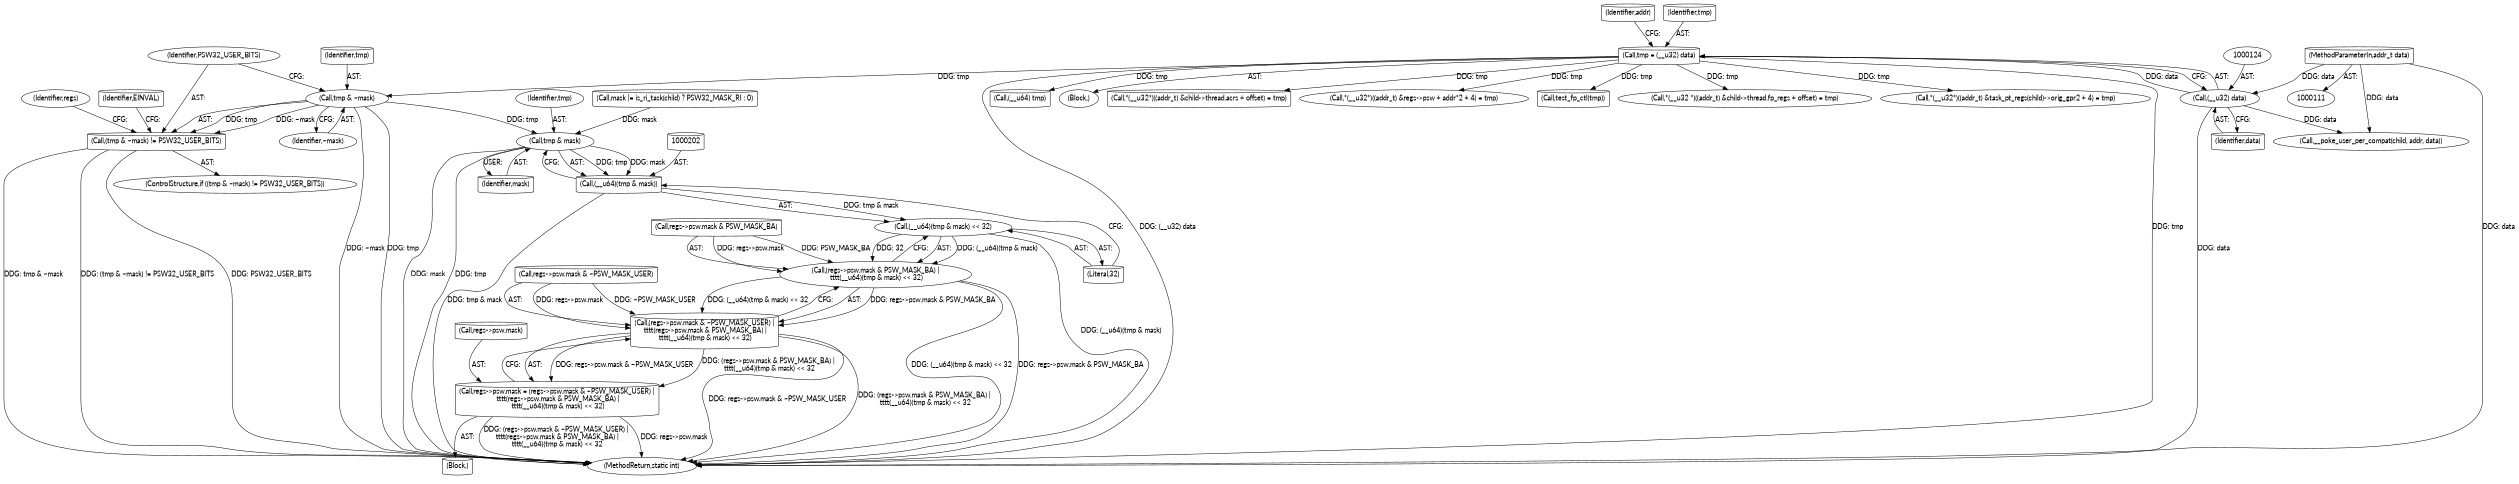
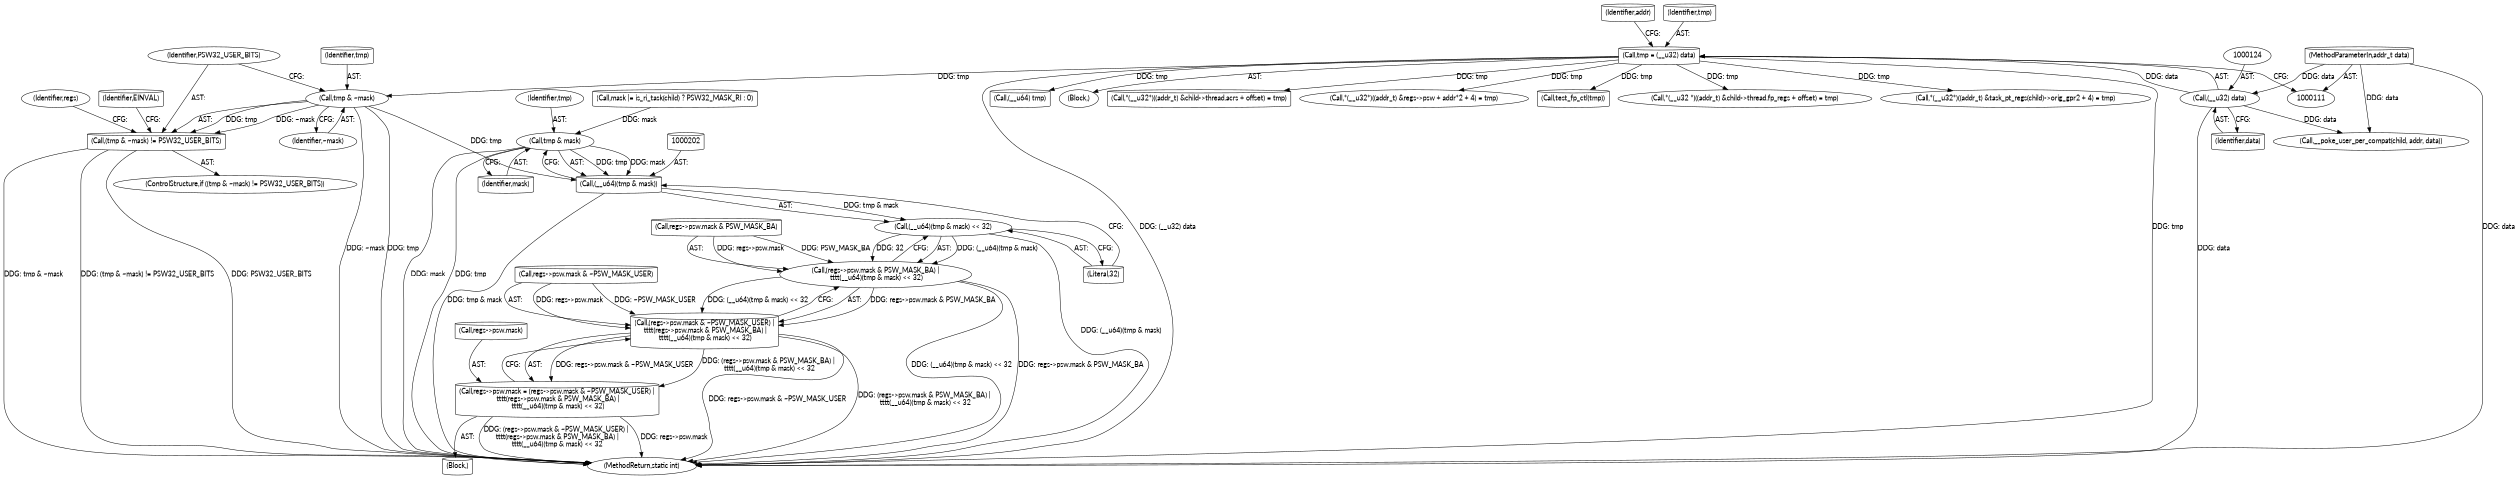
(1953, 59) -> (1998, 60)
(460, 112) -> (468, 149)
(494, 163) -> (494, 163)
(1107, 249) -> (1107, 249)
